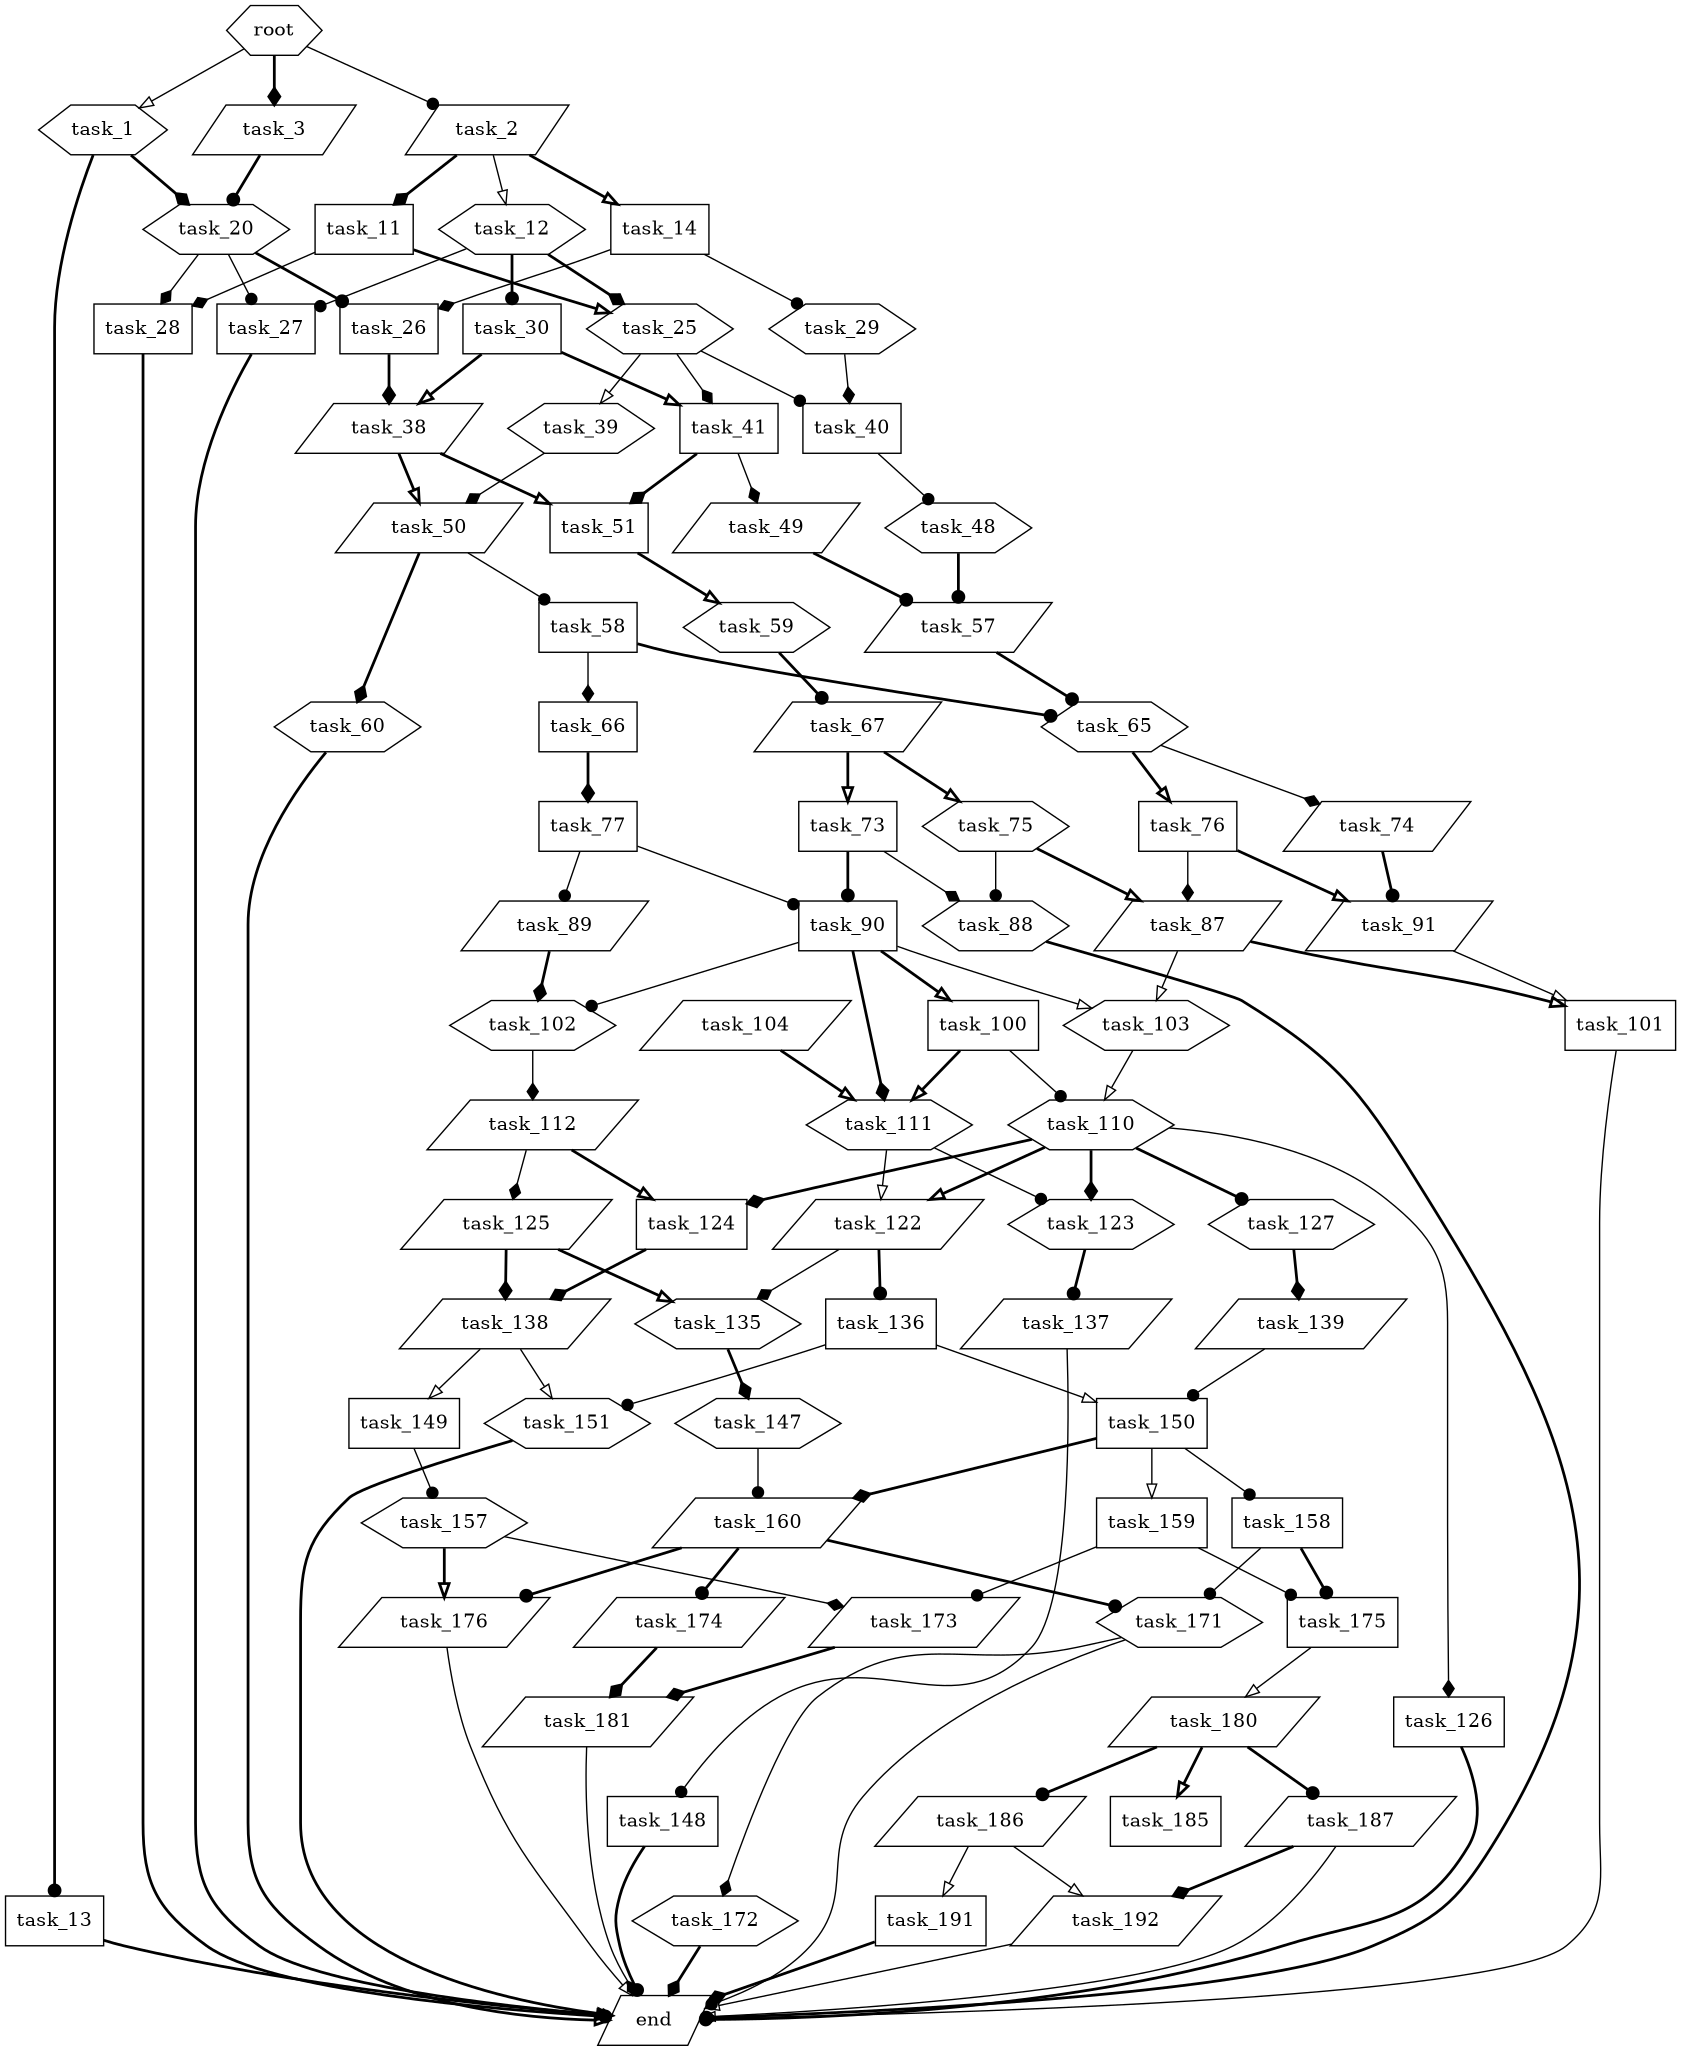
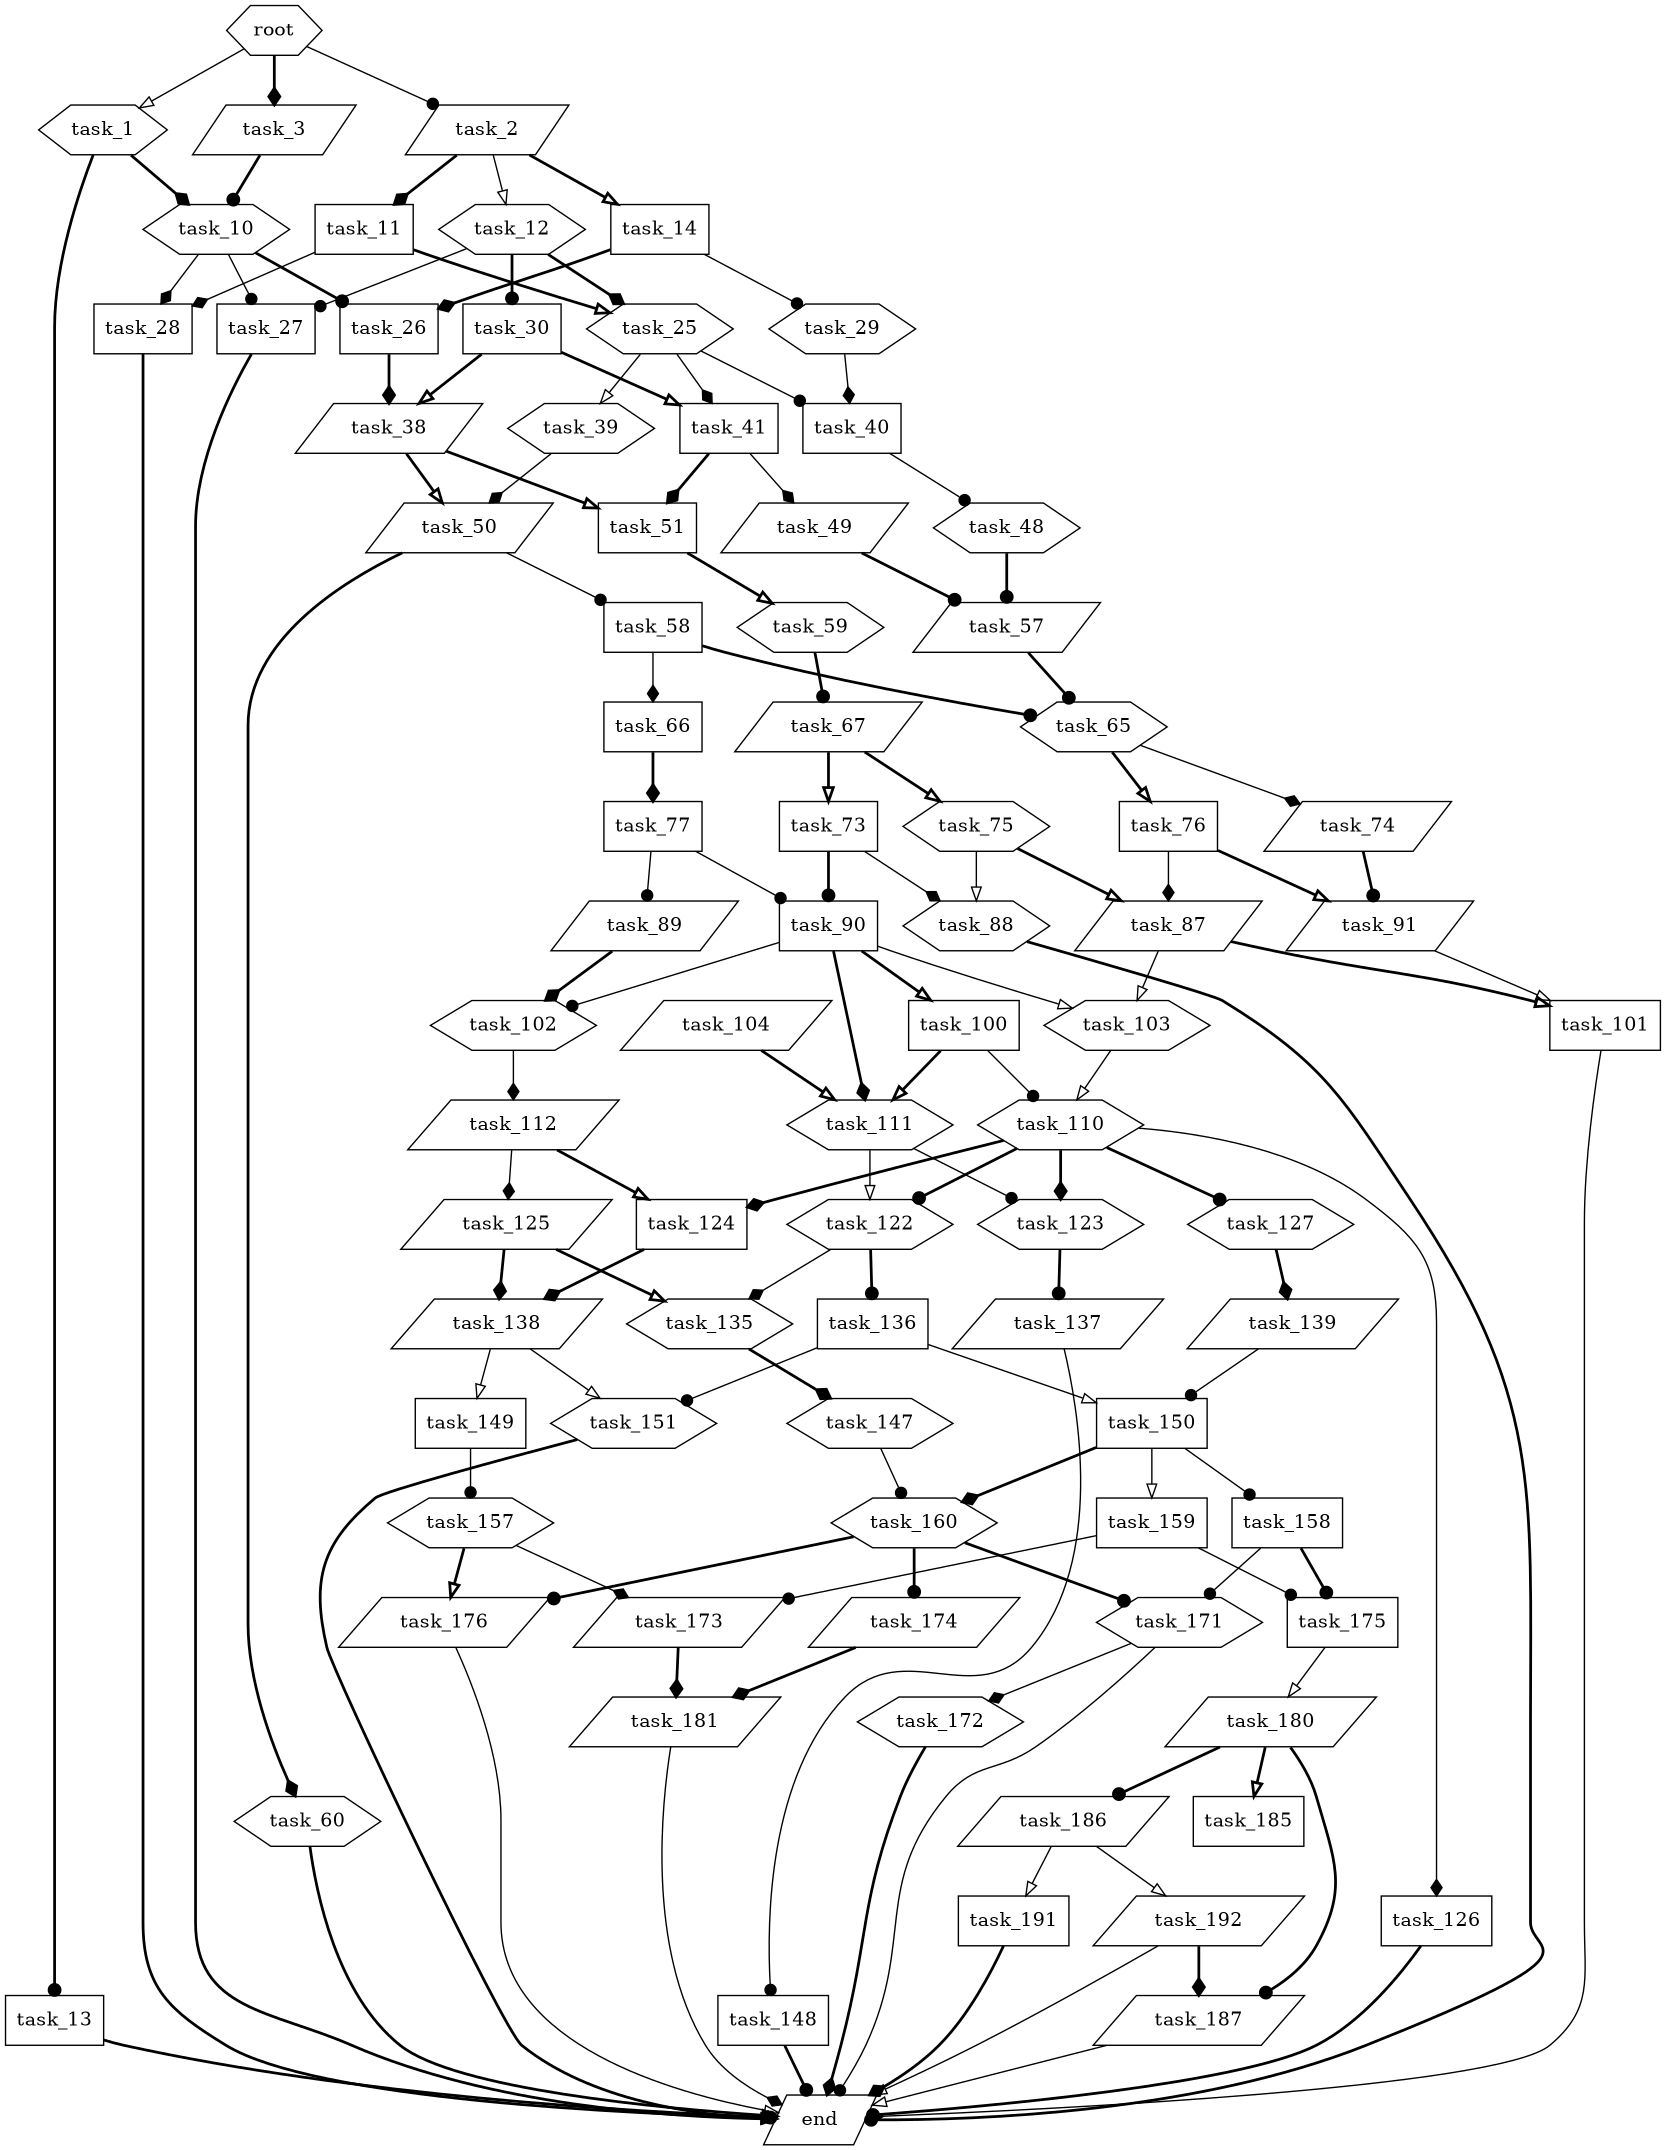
(216, 229) -> (216, 229)
(532, 277) -> (532, 277)
(996, 871) -> (976, 869)
(999, 1168) -> (975, 1170)
(878, 1224) -> (870, 1224)
(758, 1523) -> (914, 1523)
(1241, 1868) -> (1199, 1962)
